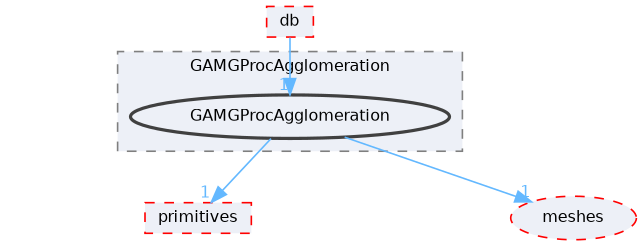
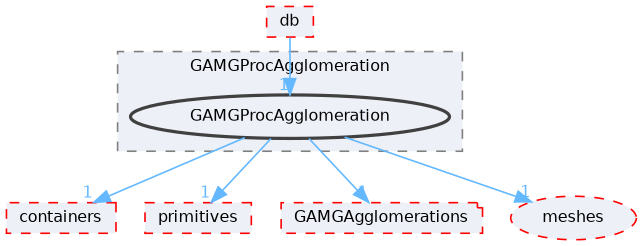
none -> (61, 218)
none -> (382, 218)
